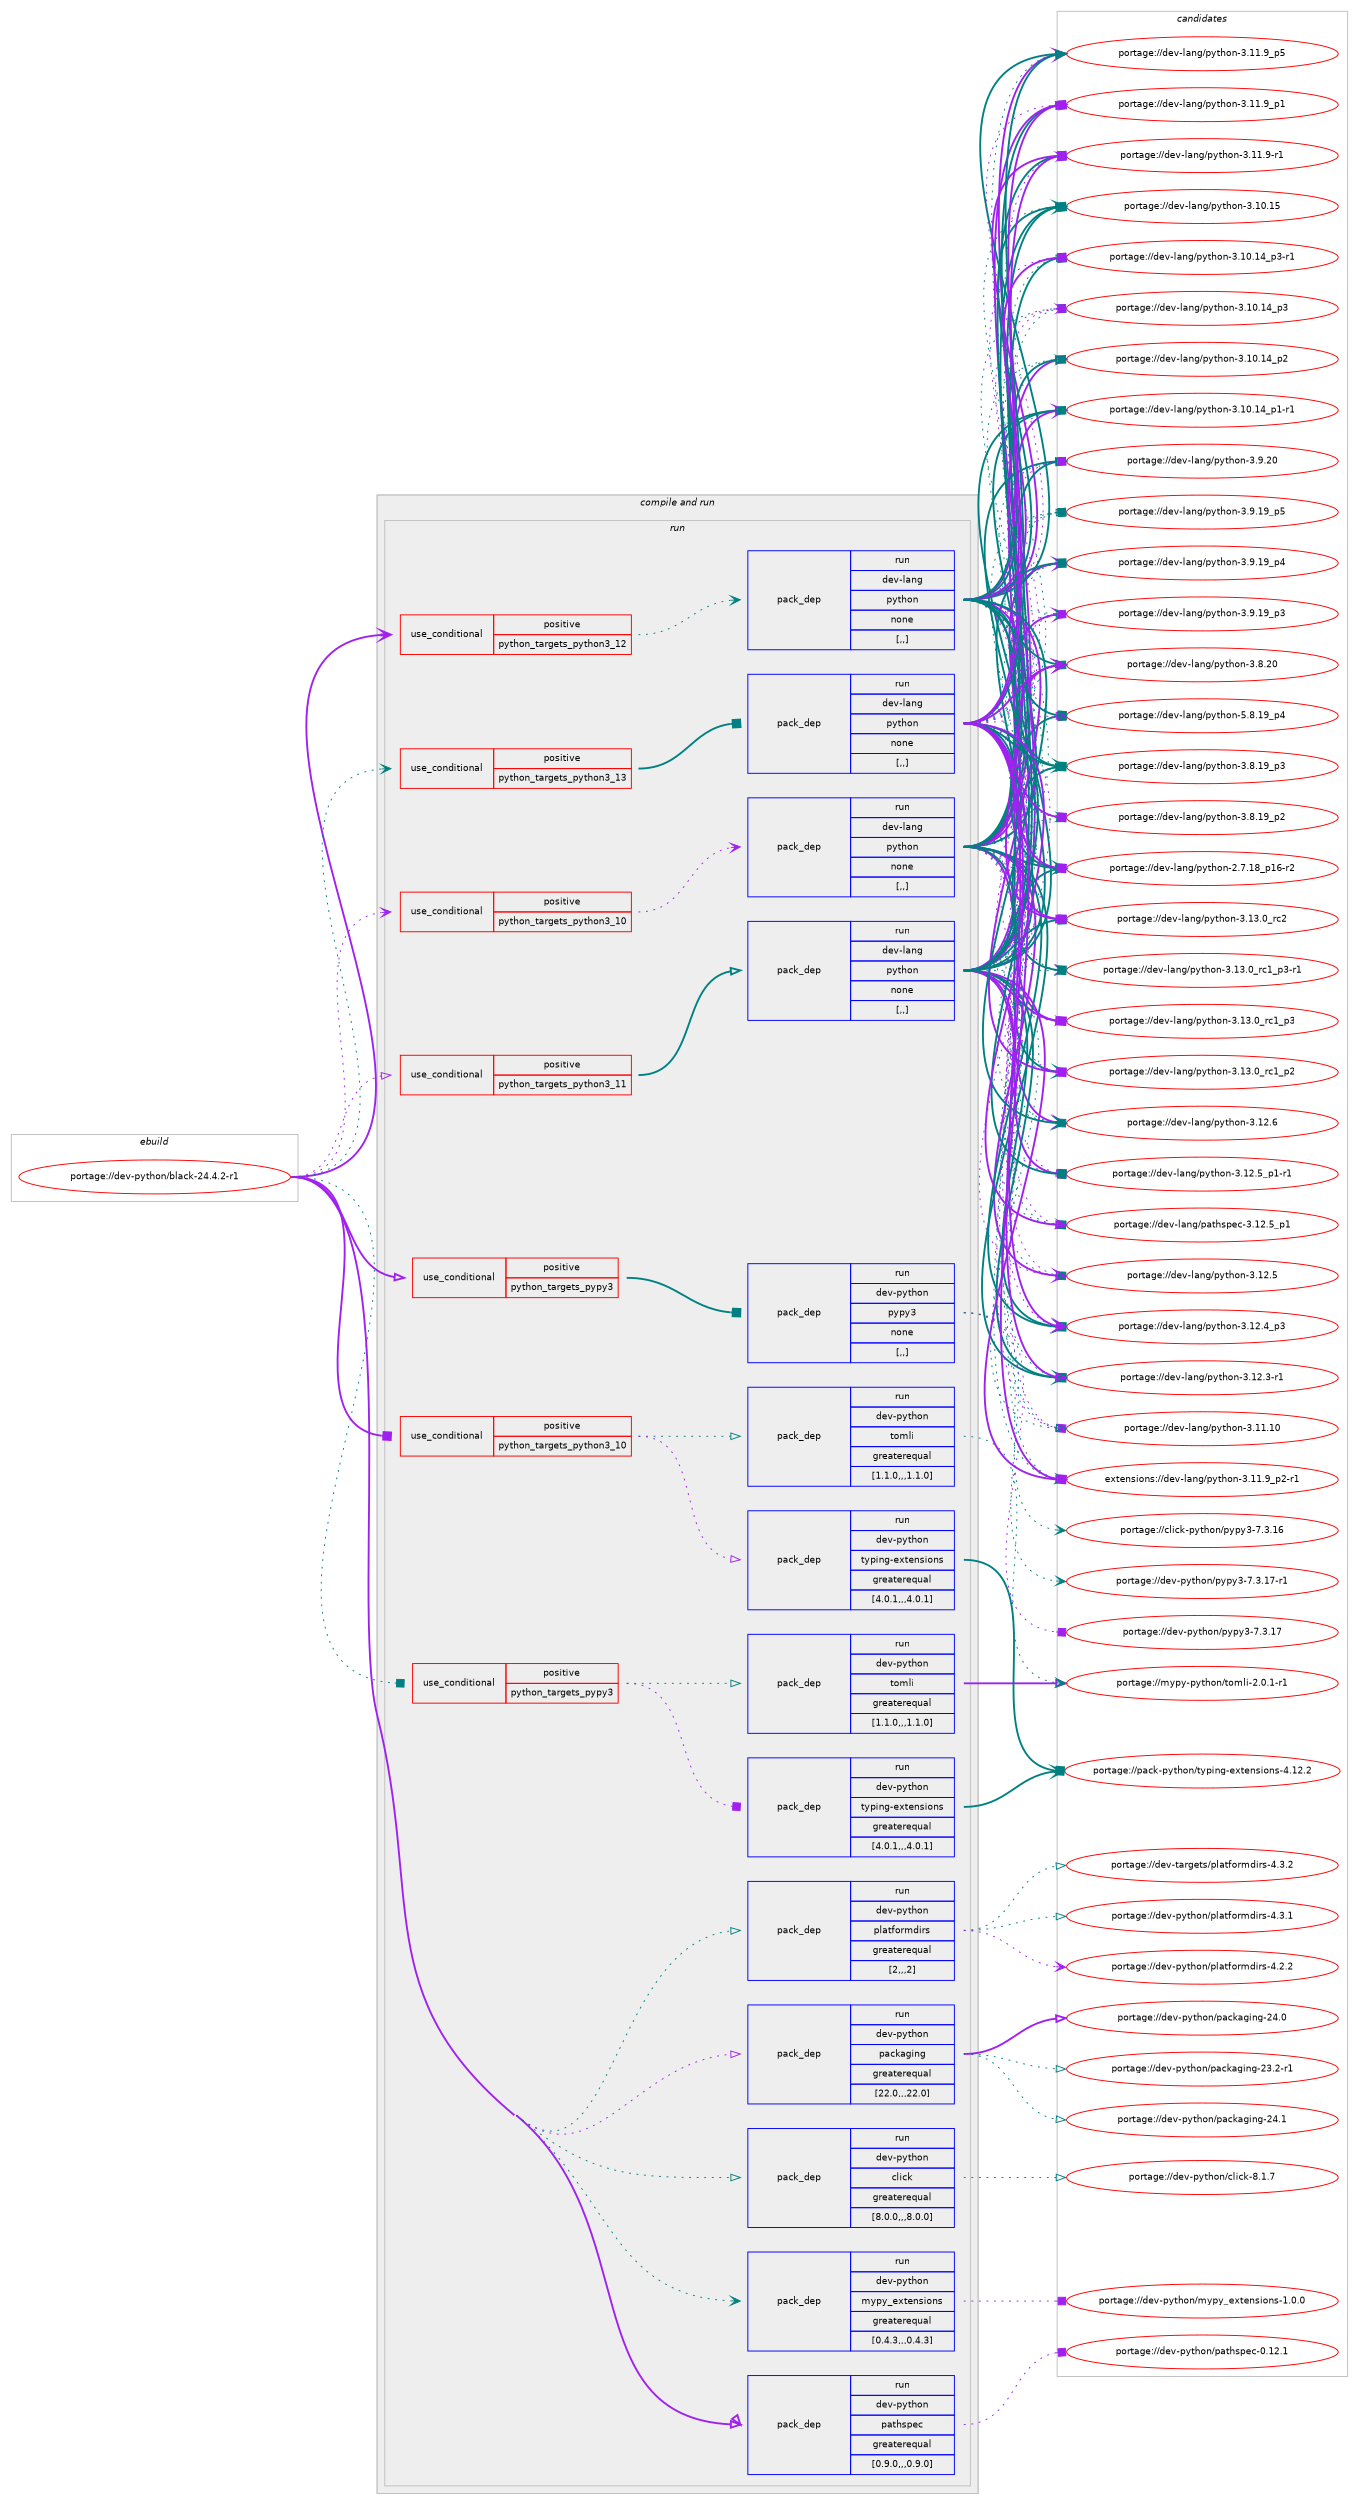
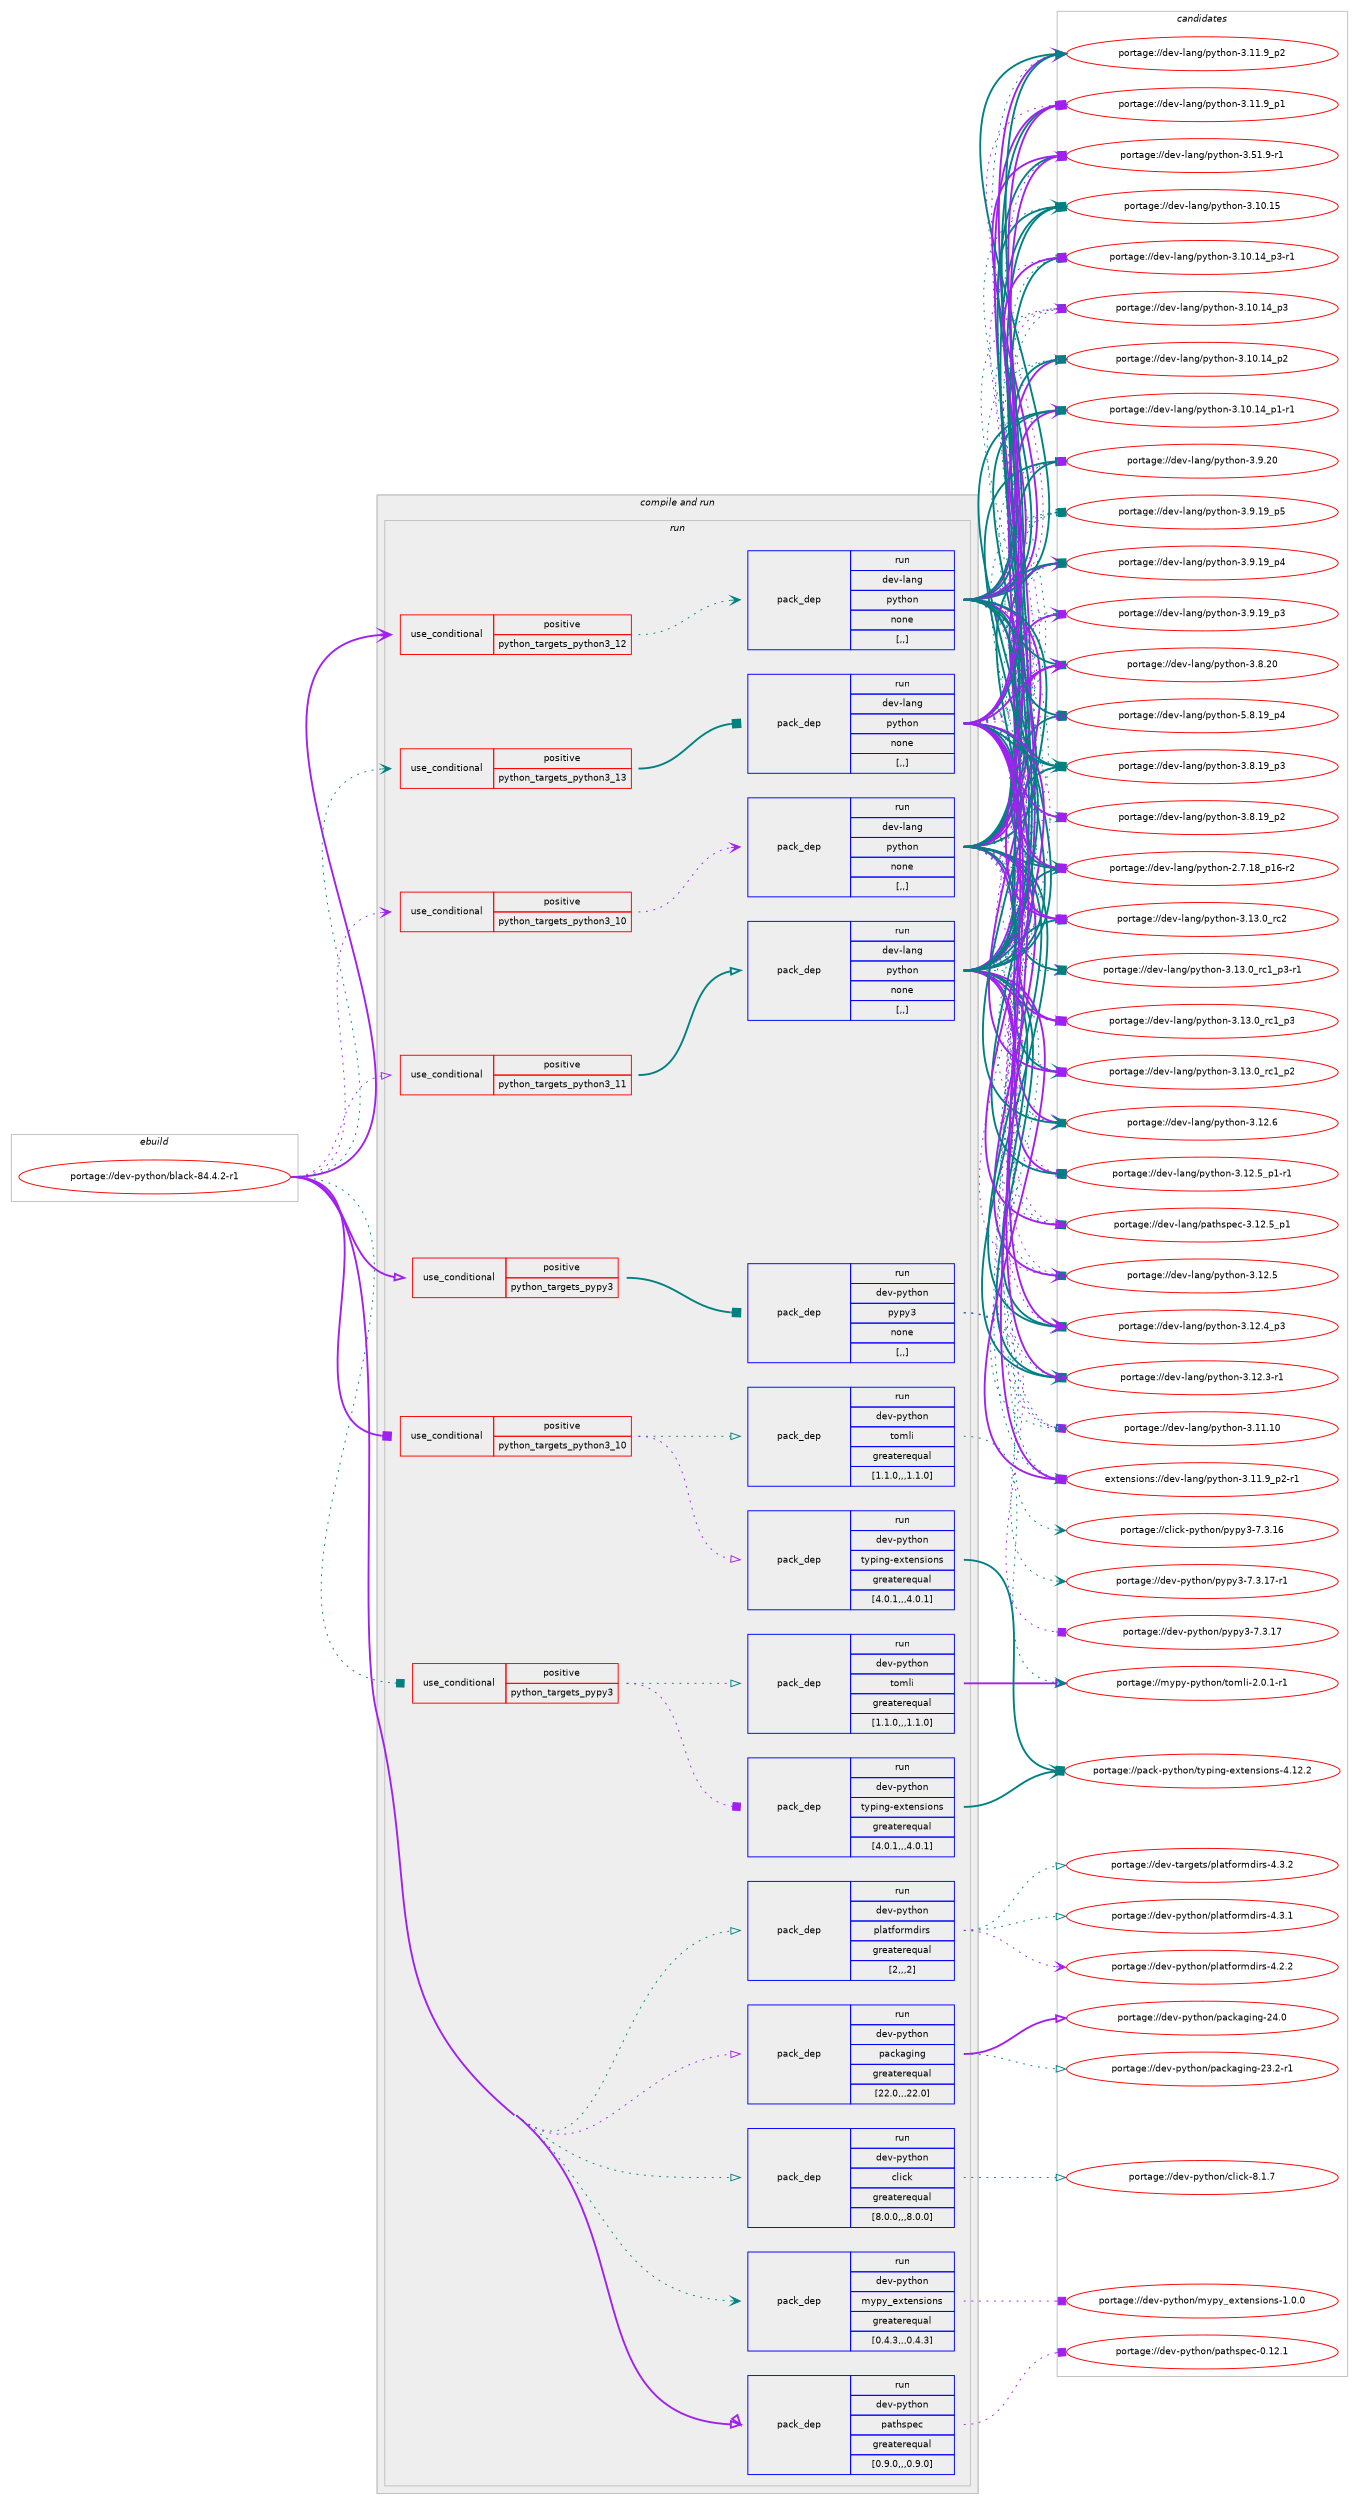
(1202, 54) -> (1202, 54)
(1202, 156) -> (1202, 156)
(155, 1177) -> (155, 1177)
(1202, 2120) -> none
